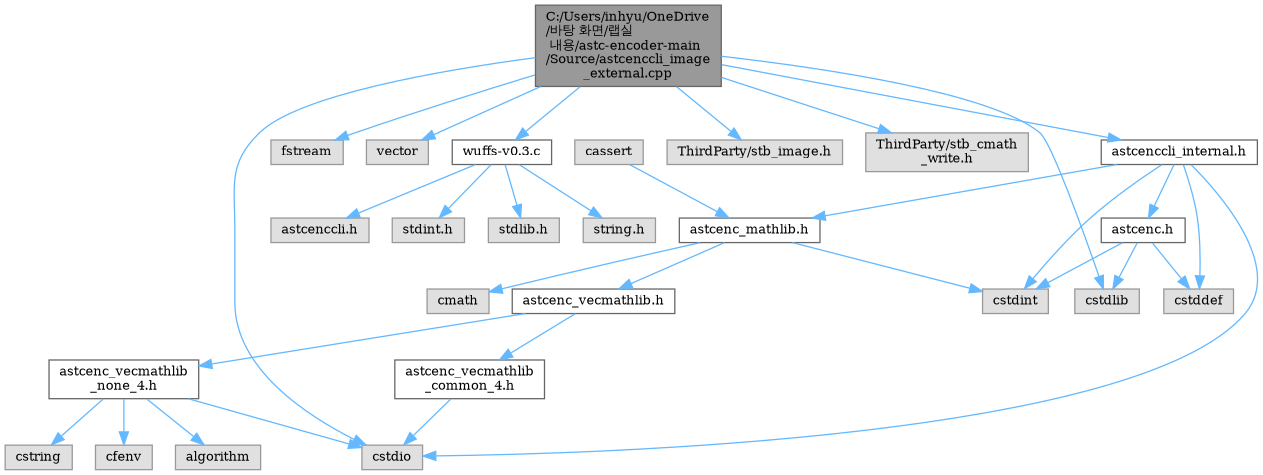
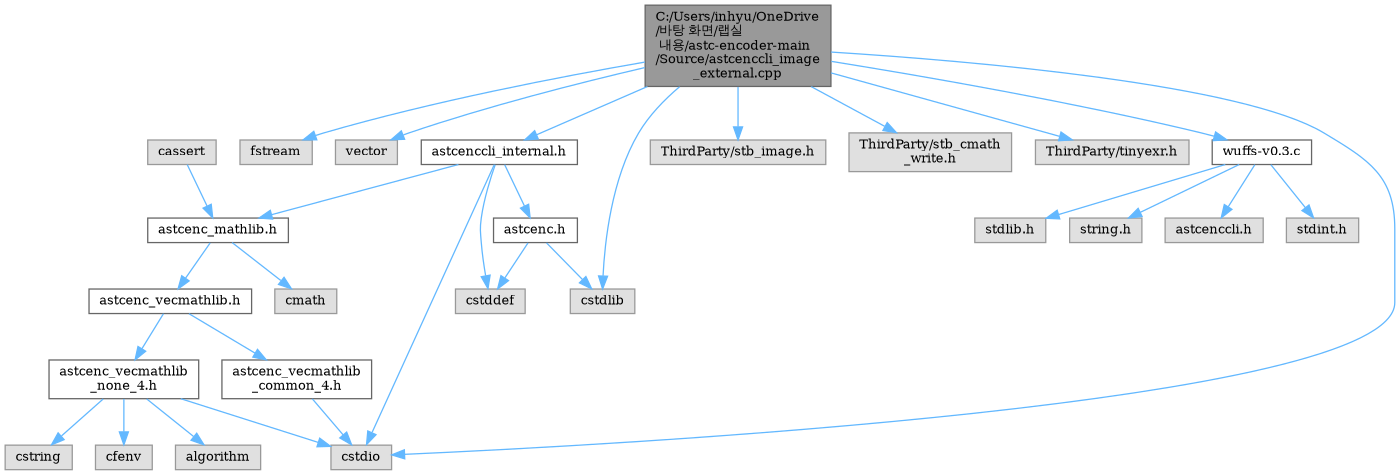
none -> (1112, 152)
(1015, 301) -> none
